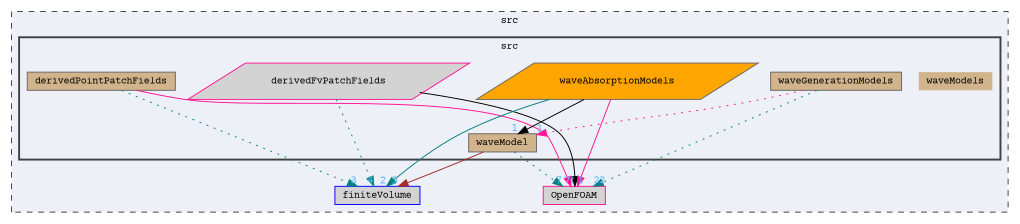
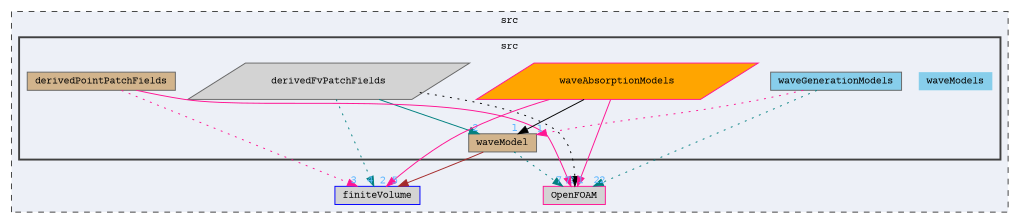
(329, 81) -> (329, 81)
(617, 81) -> (617, 81)
(836, 81) -> (836, 81)
(956, 81) -> (956, 81)
none -> (424, 115)
(524, 115) -> (524, 115)
(467, 131) -> (475, 127)
(235, 136) -> (235, 136)
